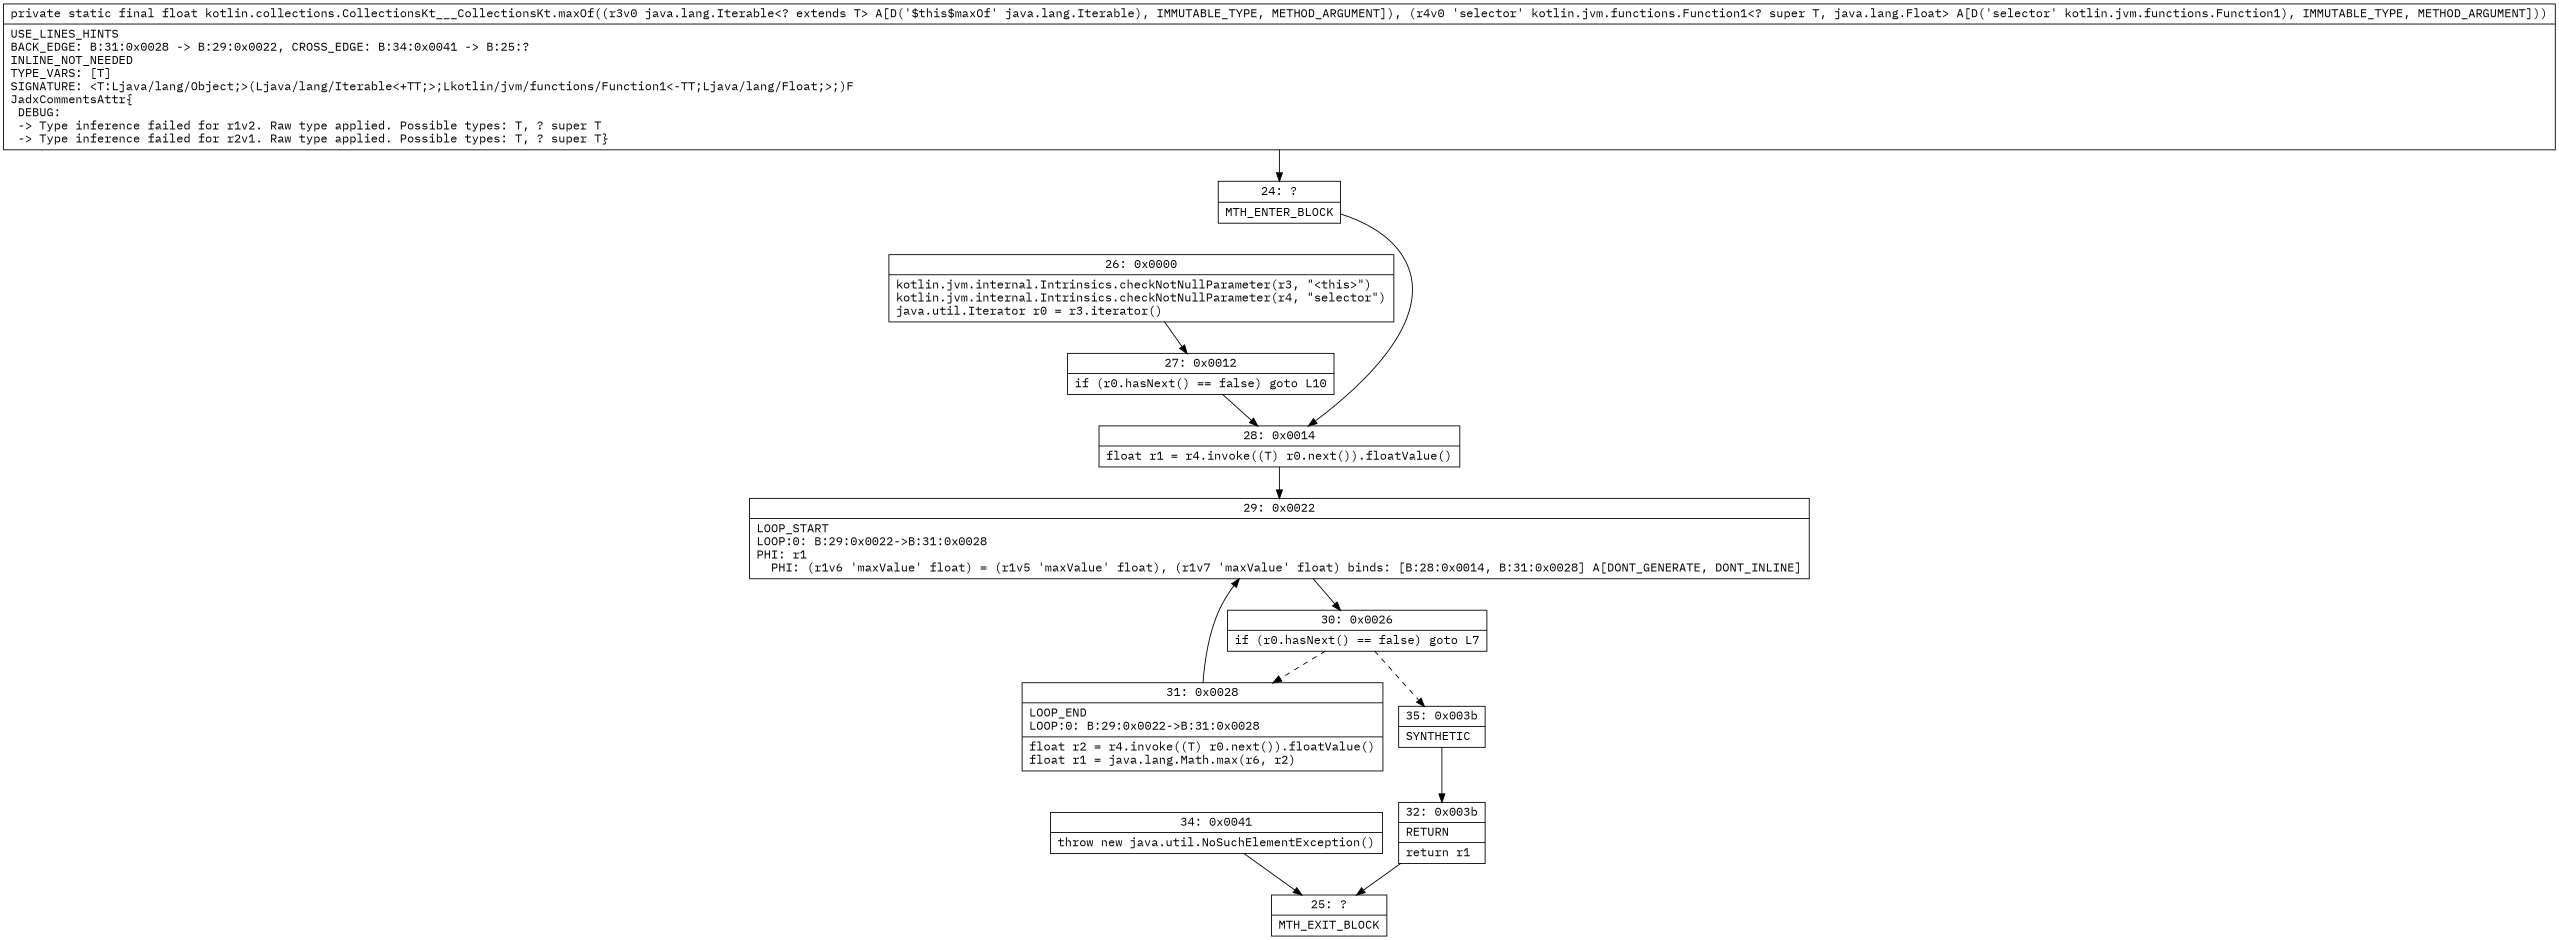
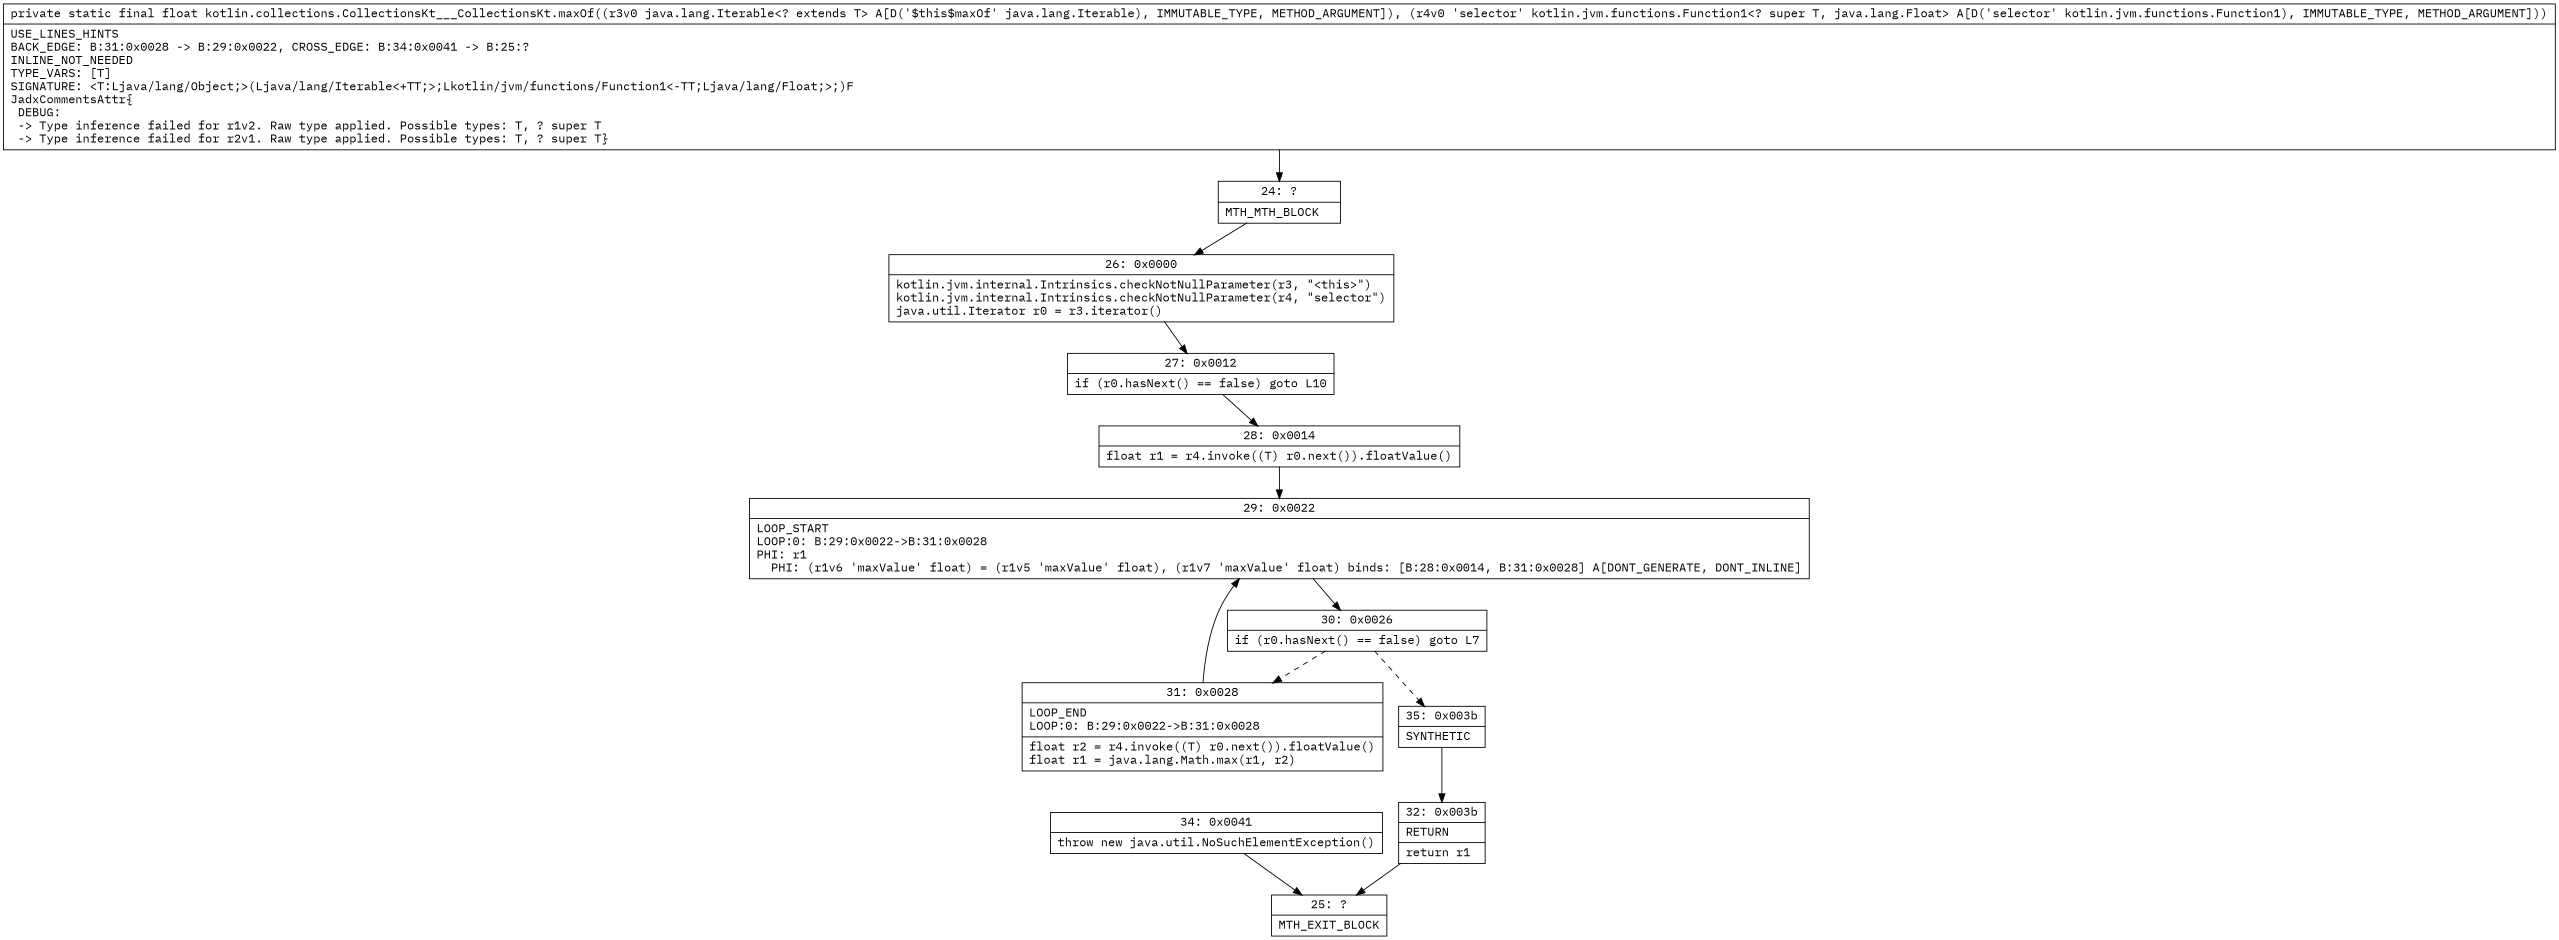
(1279, 212) -> (1272, 212)
(1407, 317) -> (1224, 237)
(1163, 760) -> (1163, 760)
